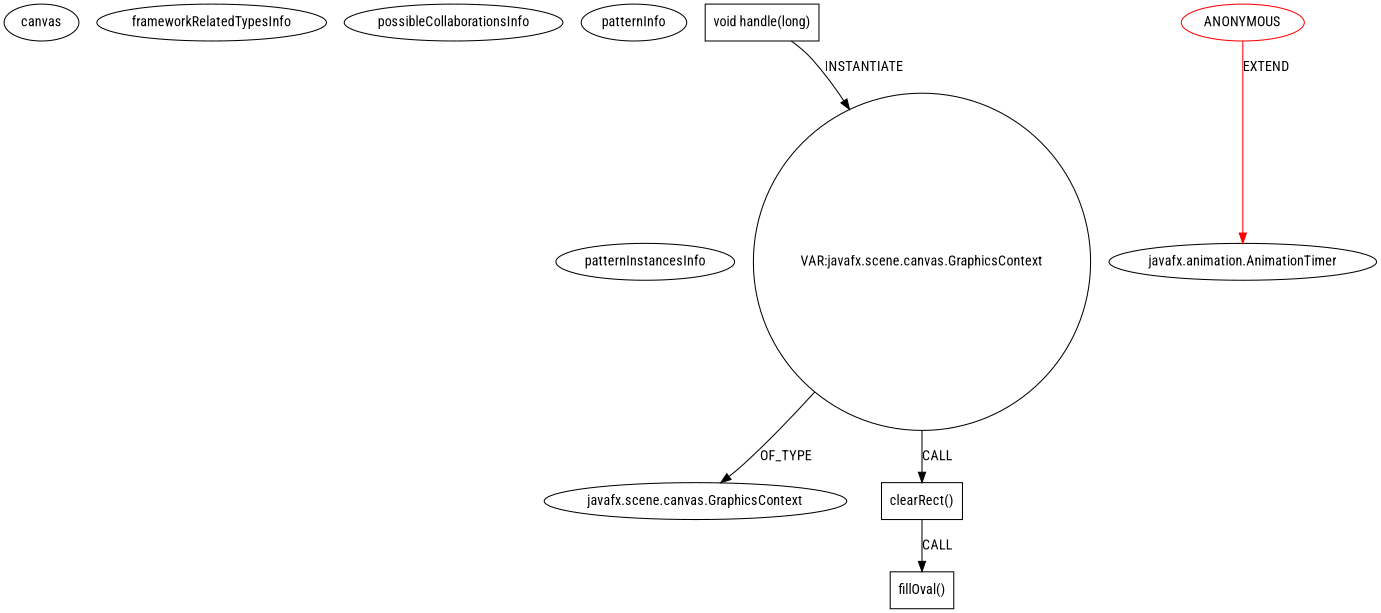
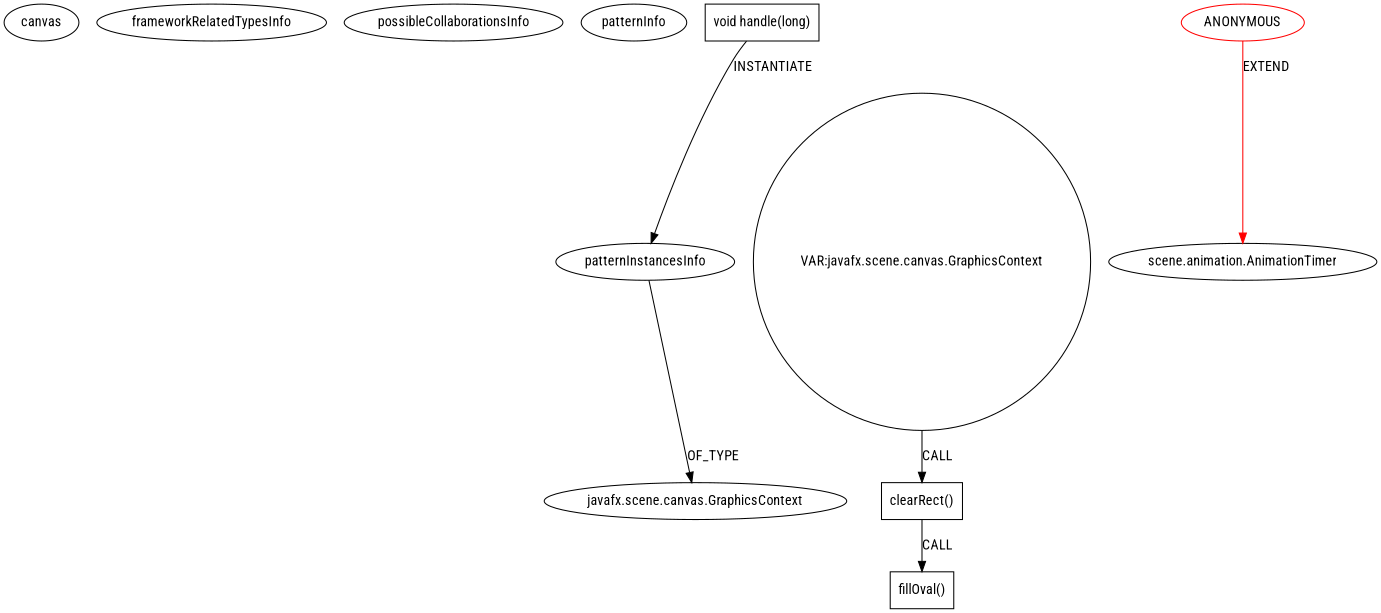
(820, 69) -> (695, 134)
(1243, 262) -> (1243, 262)
(773, 436) -> (669, 376)
